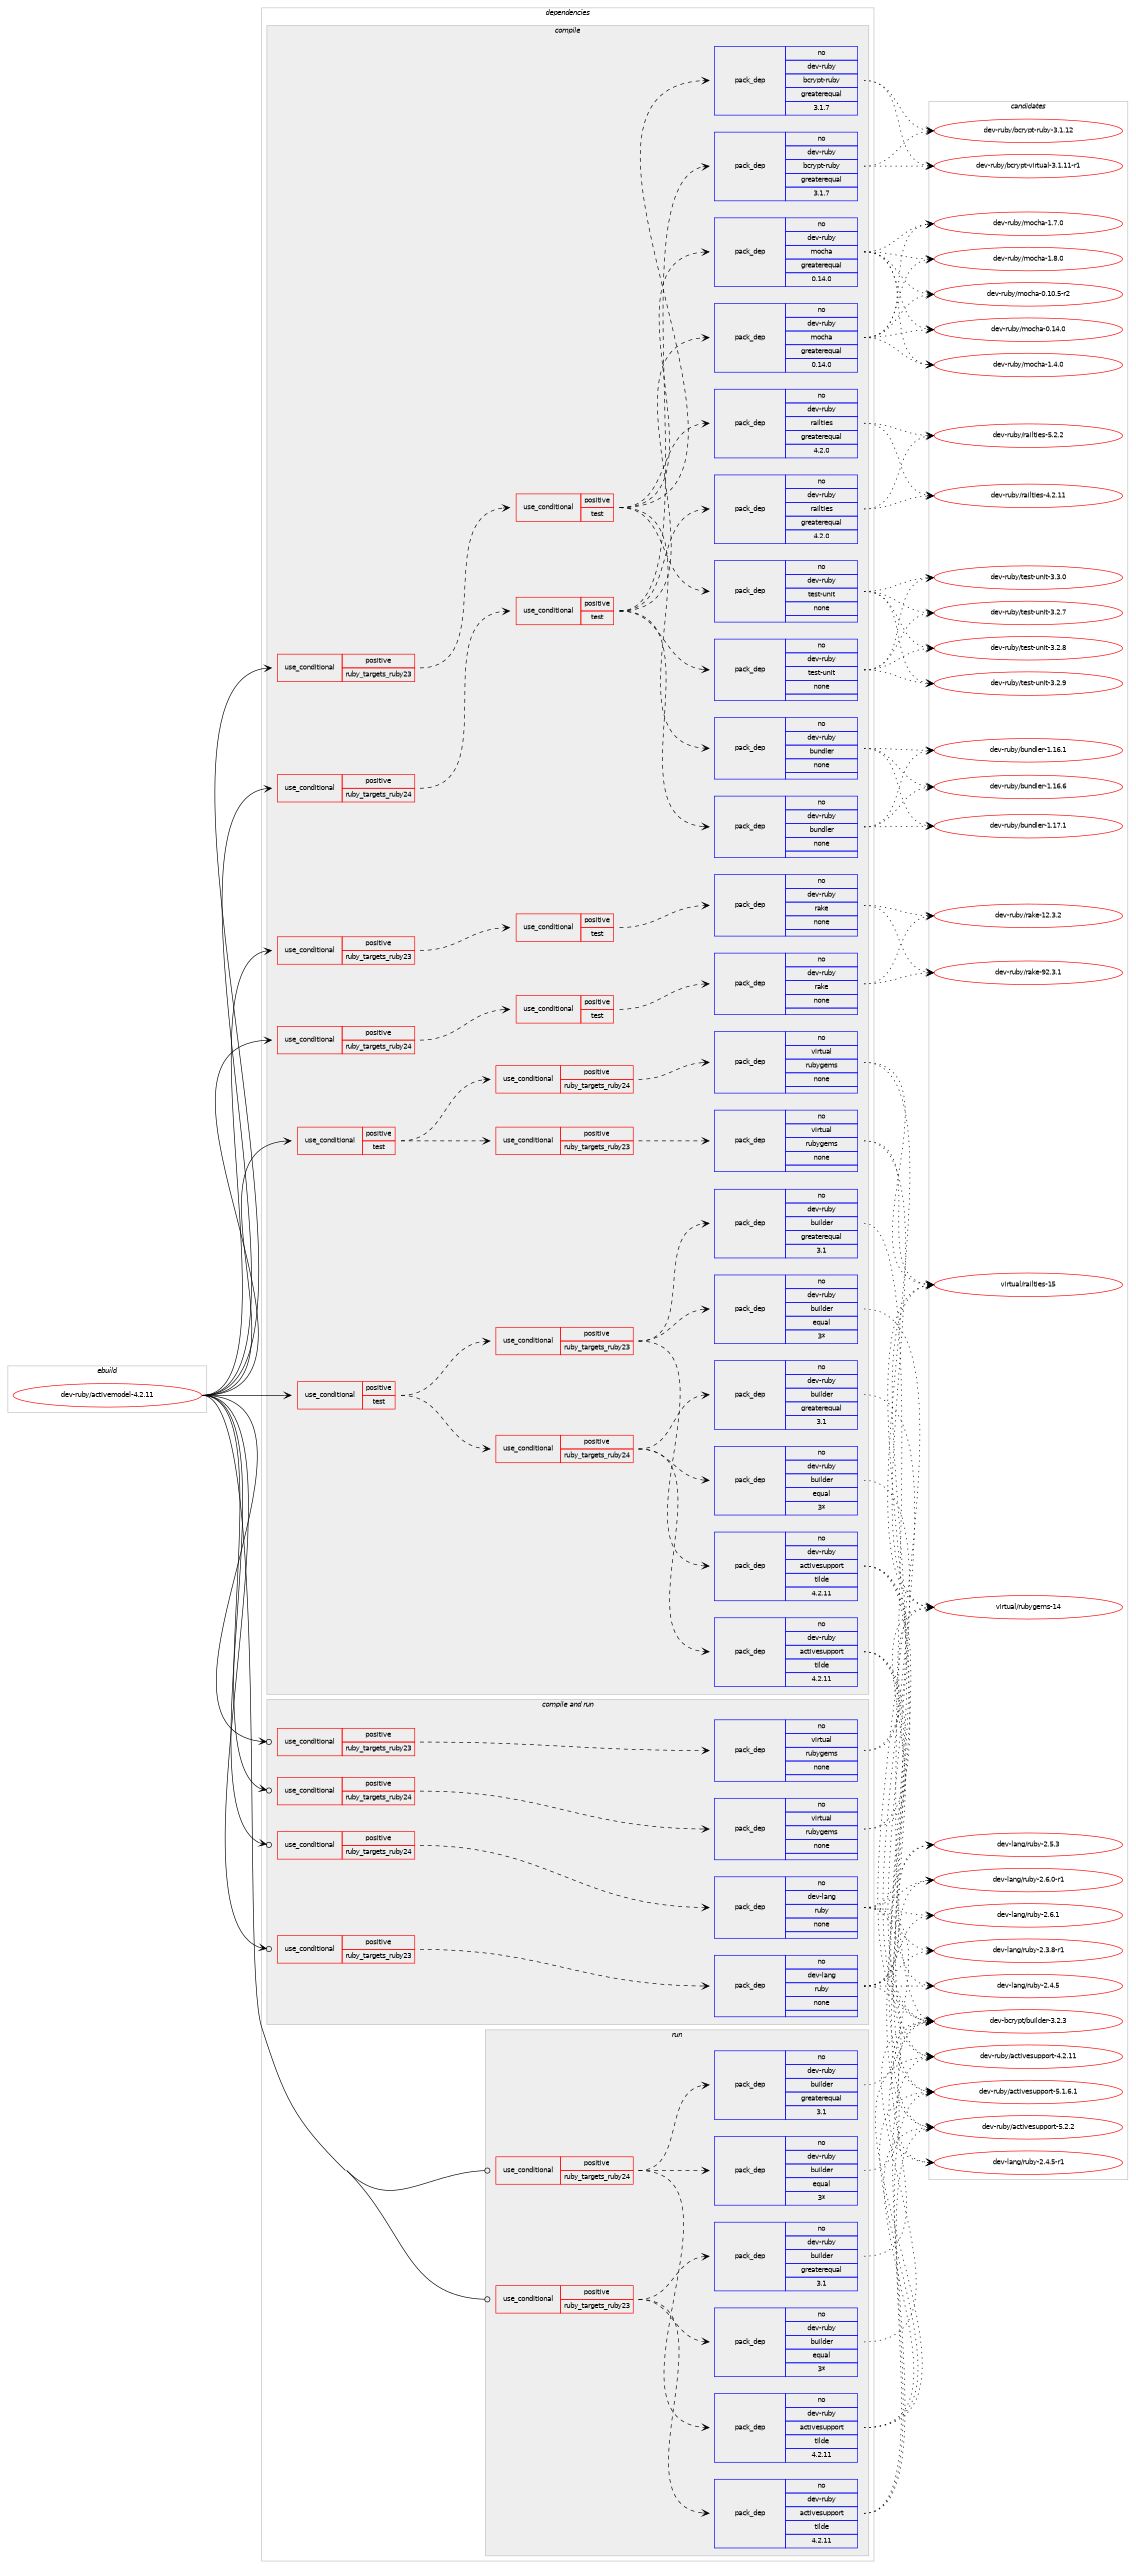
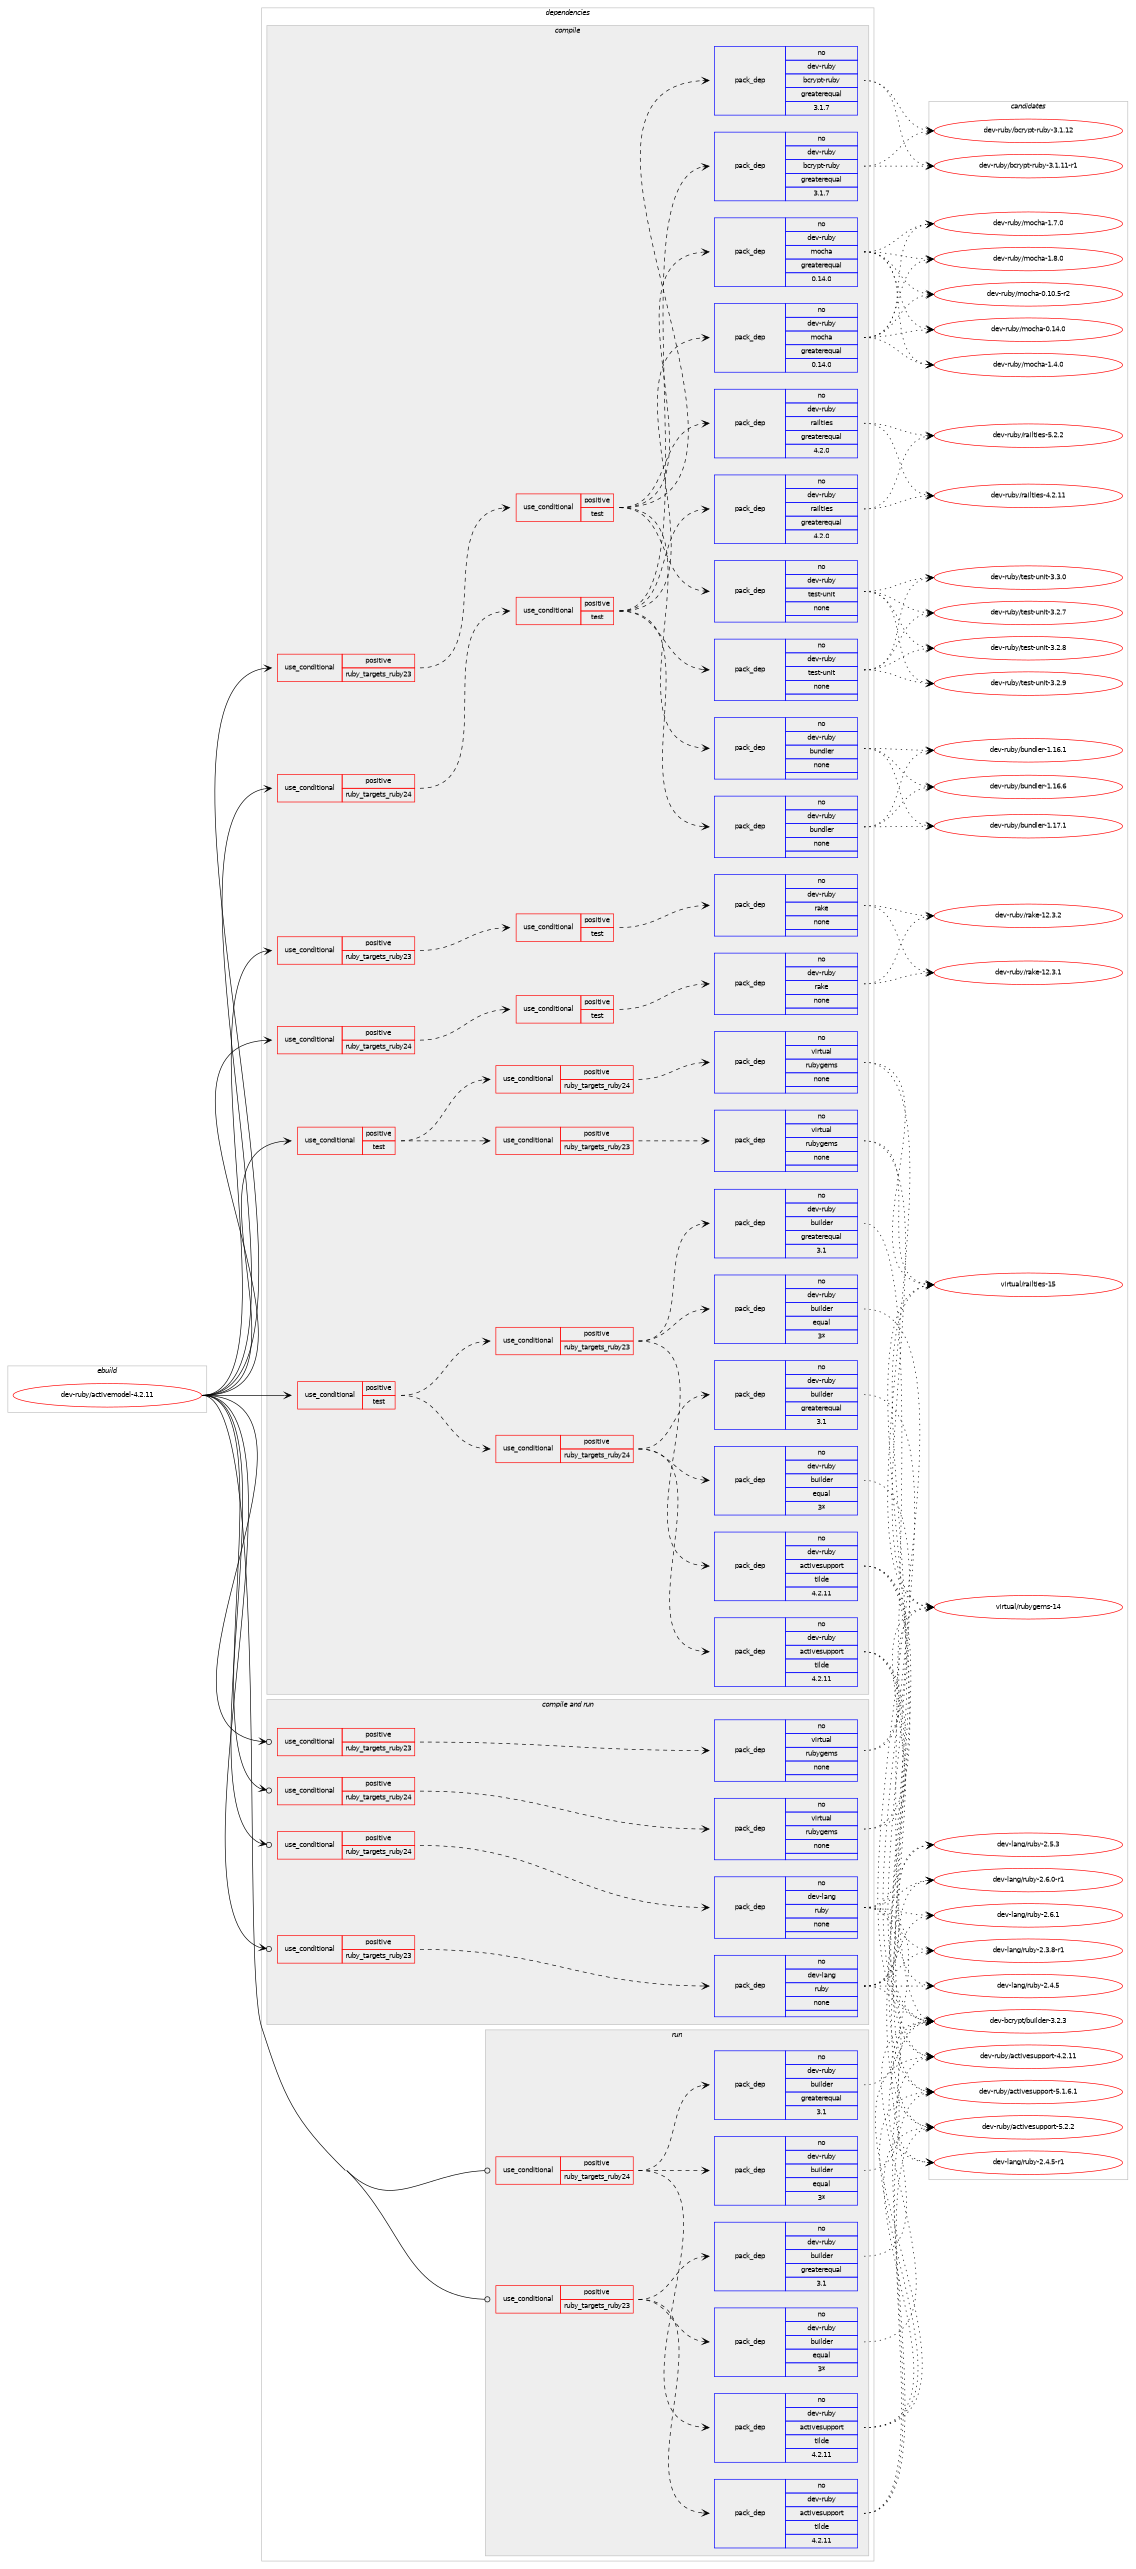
(1028, 166) -> (1028, 166)
(1028, 973) -> (1028, 973)
